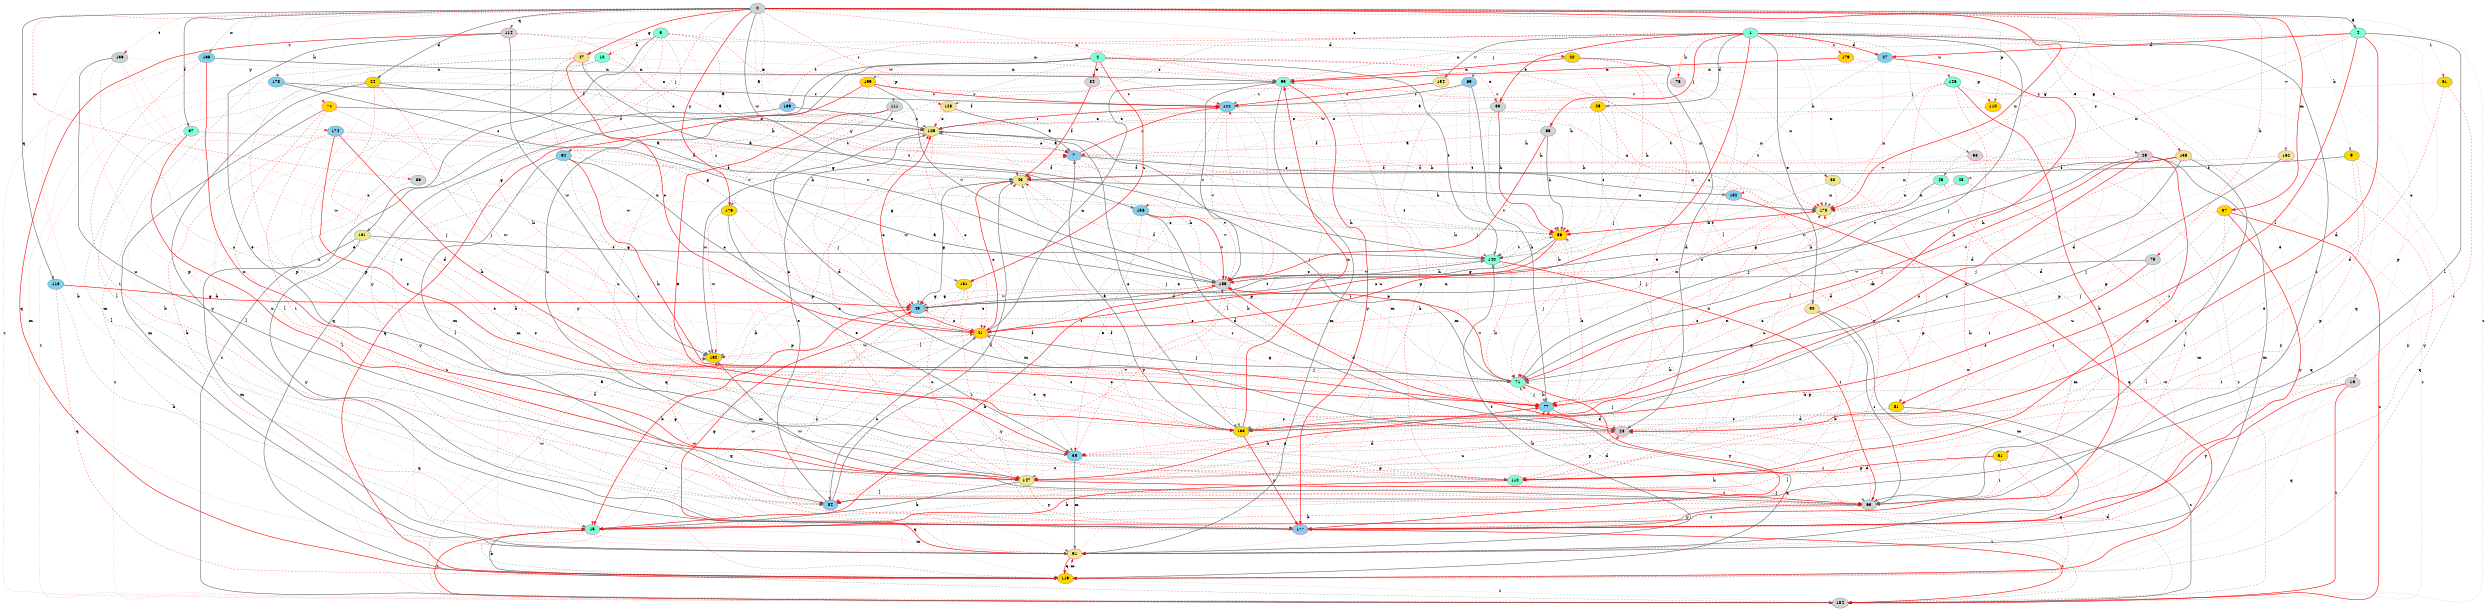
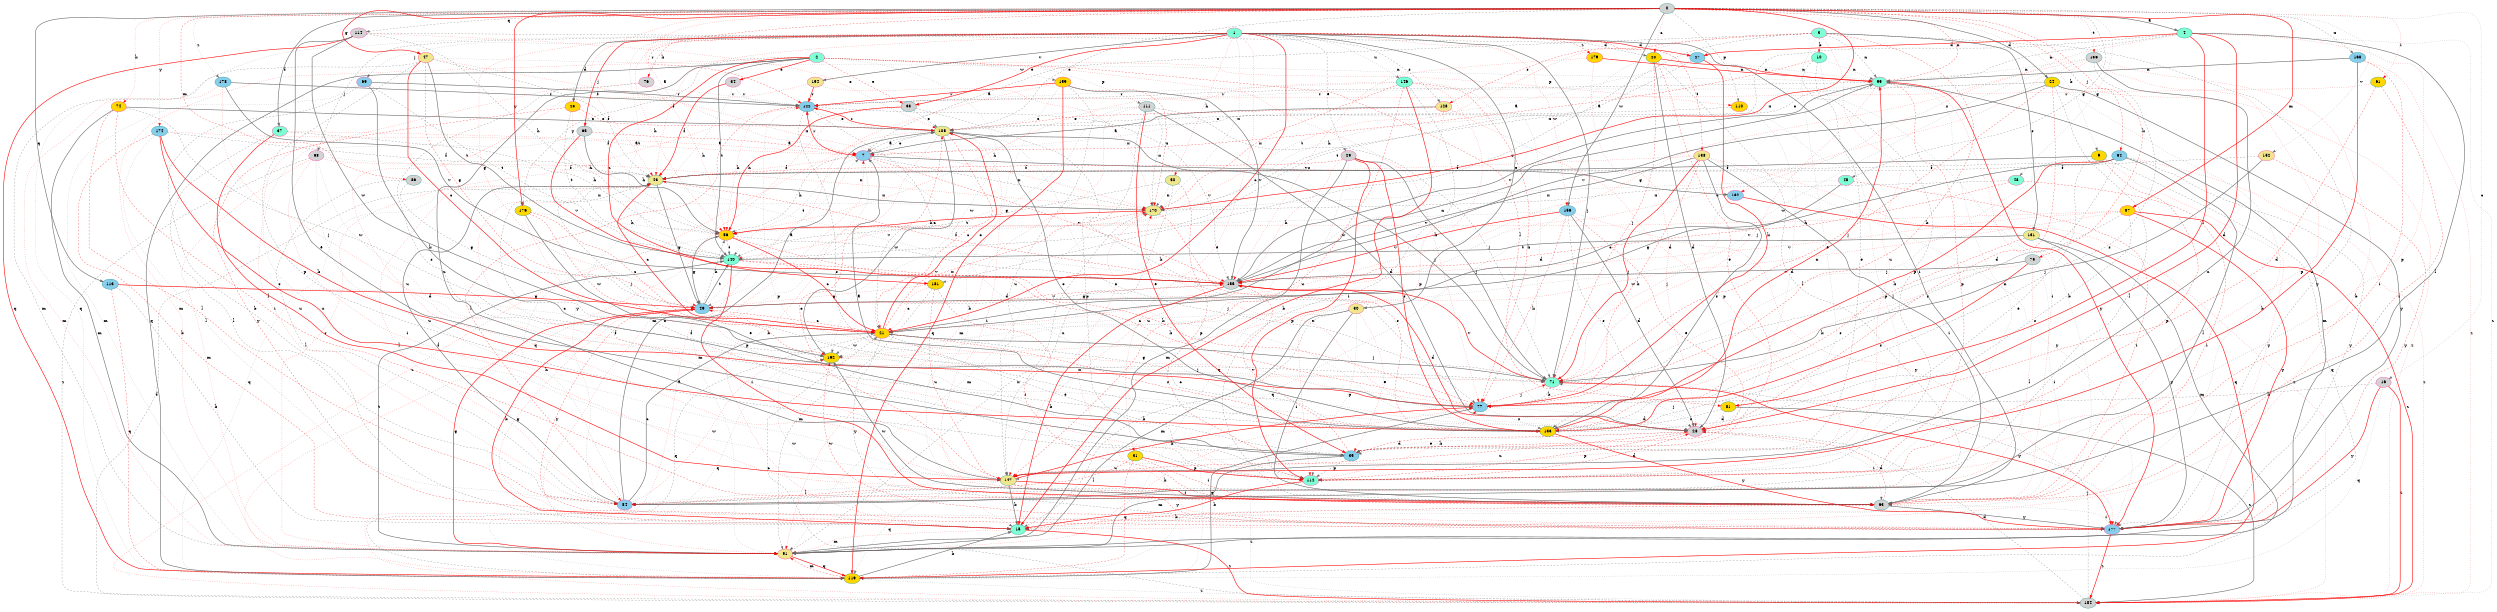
(787, 107) -> none
(592, 529) -> (1018, 529)
